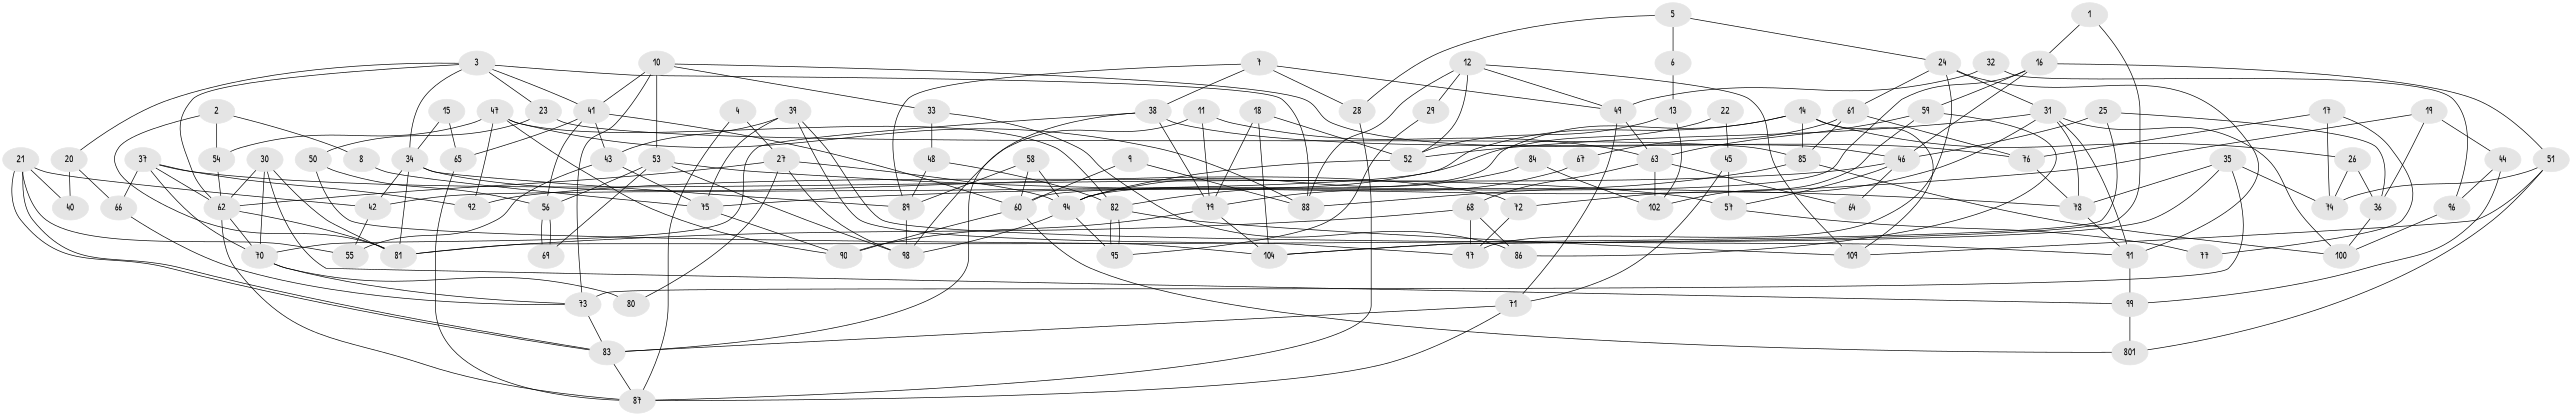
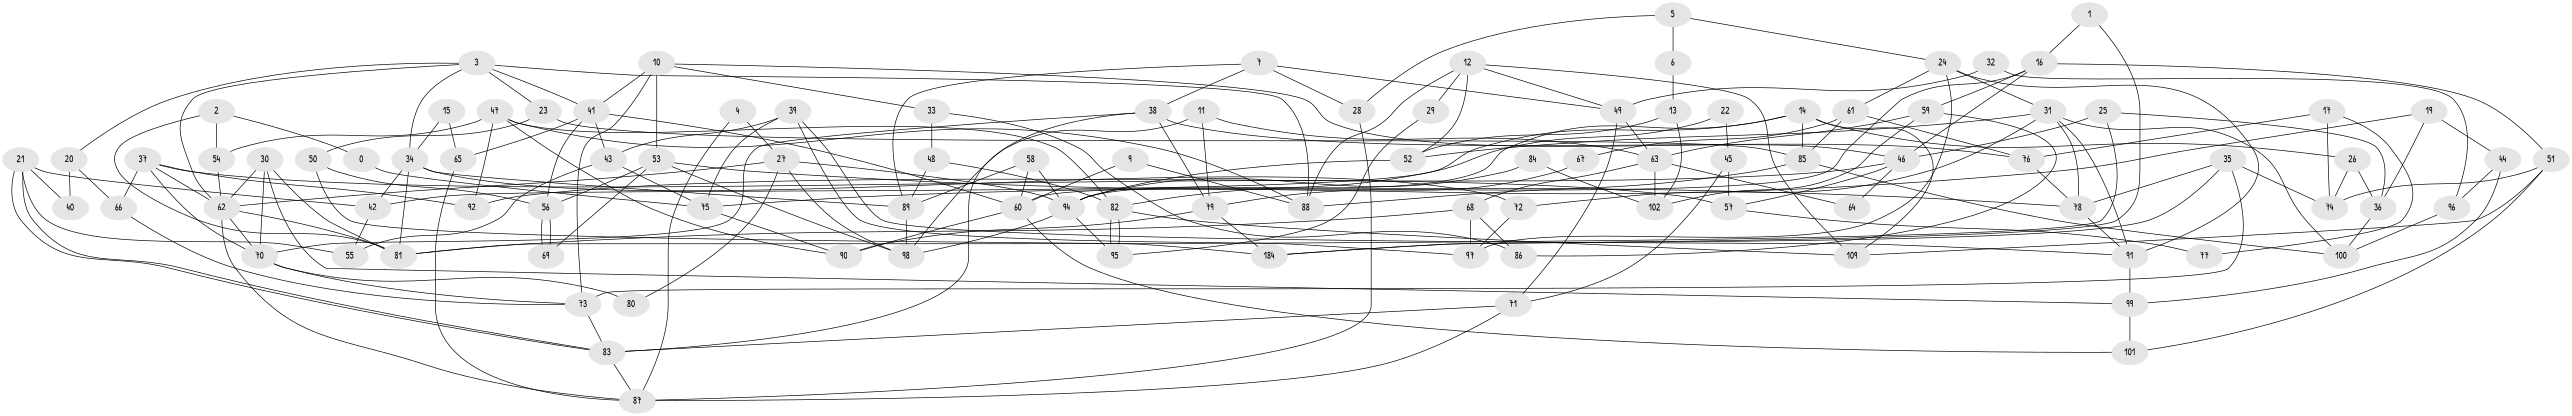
(1258, 111) -> none
(362, 160) -> (362, 160)
(1269, 256) -> (1269, 256)
(2130, 353) -> (2130, 353)
